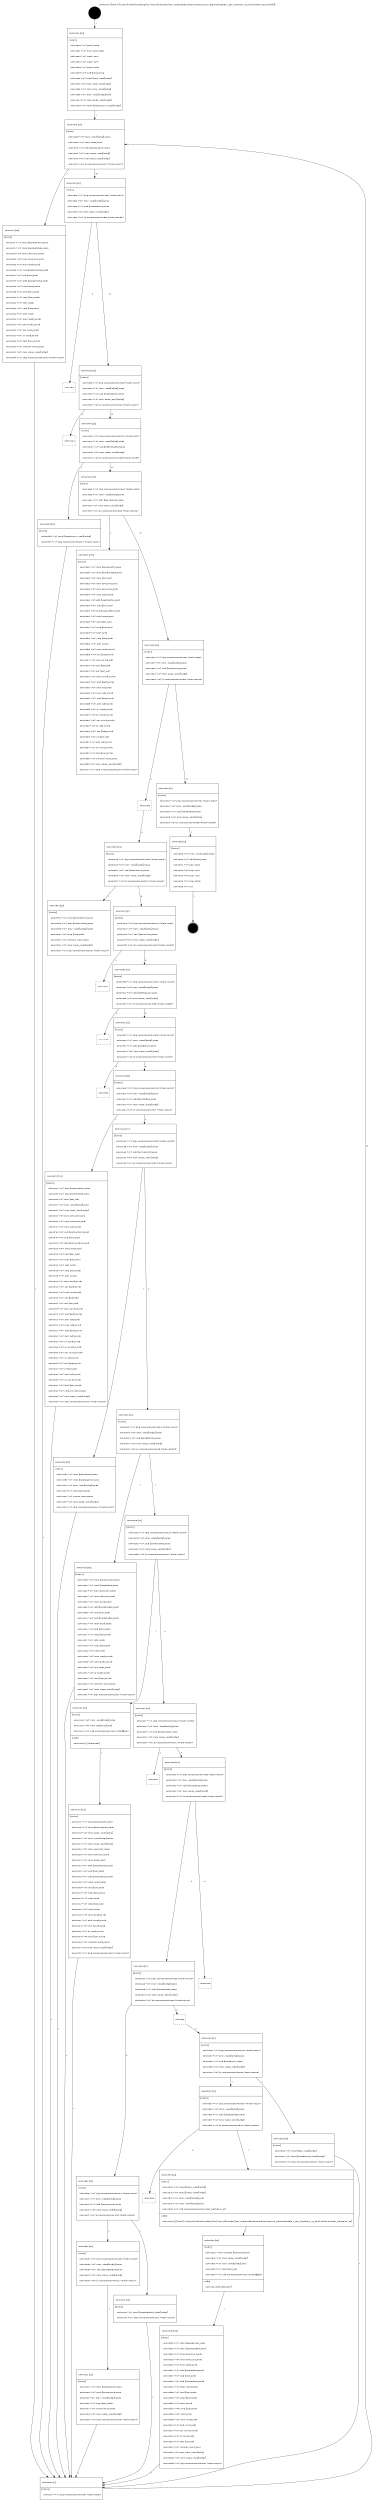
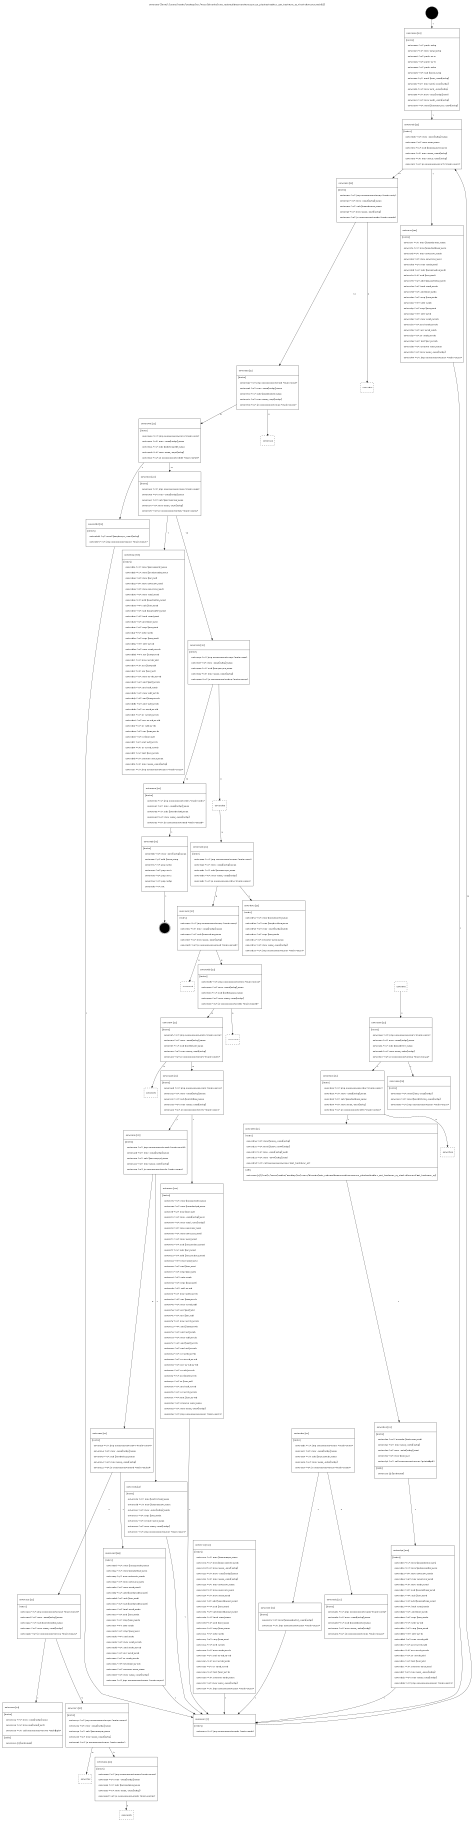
(100, 1776) -> none
(163, 1983) -> none
(108, 2397) -> none
(356, 2415) -> none
